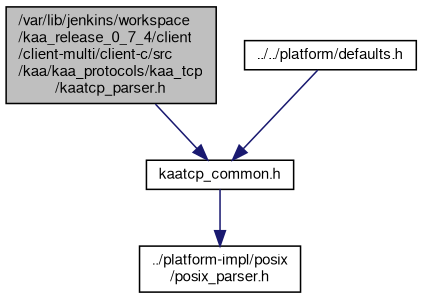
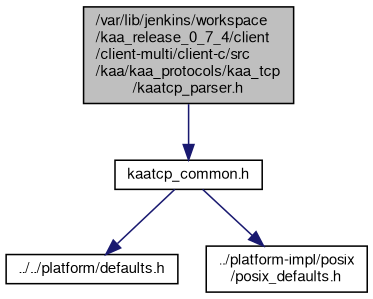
(281, 109) -> (146, 216)
(220, 269) -> (287, 269)
